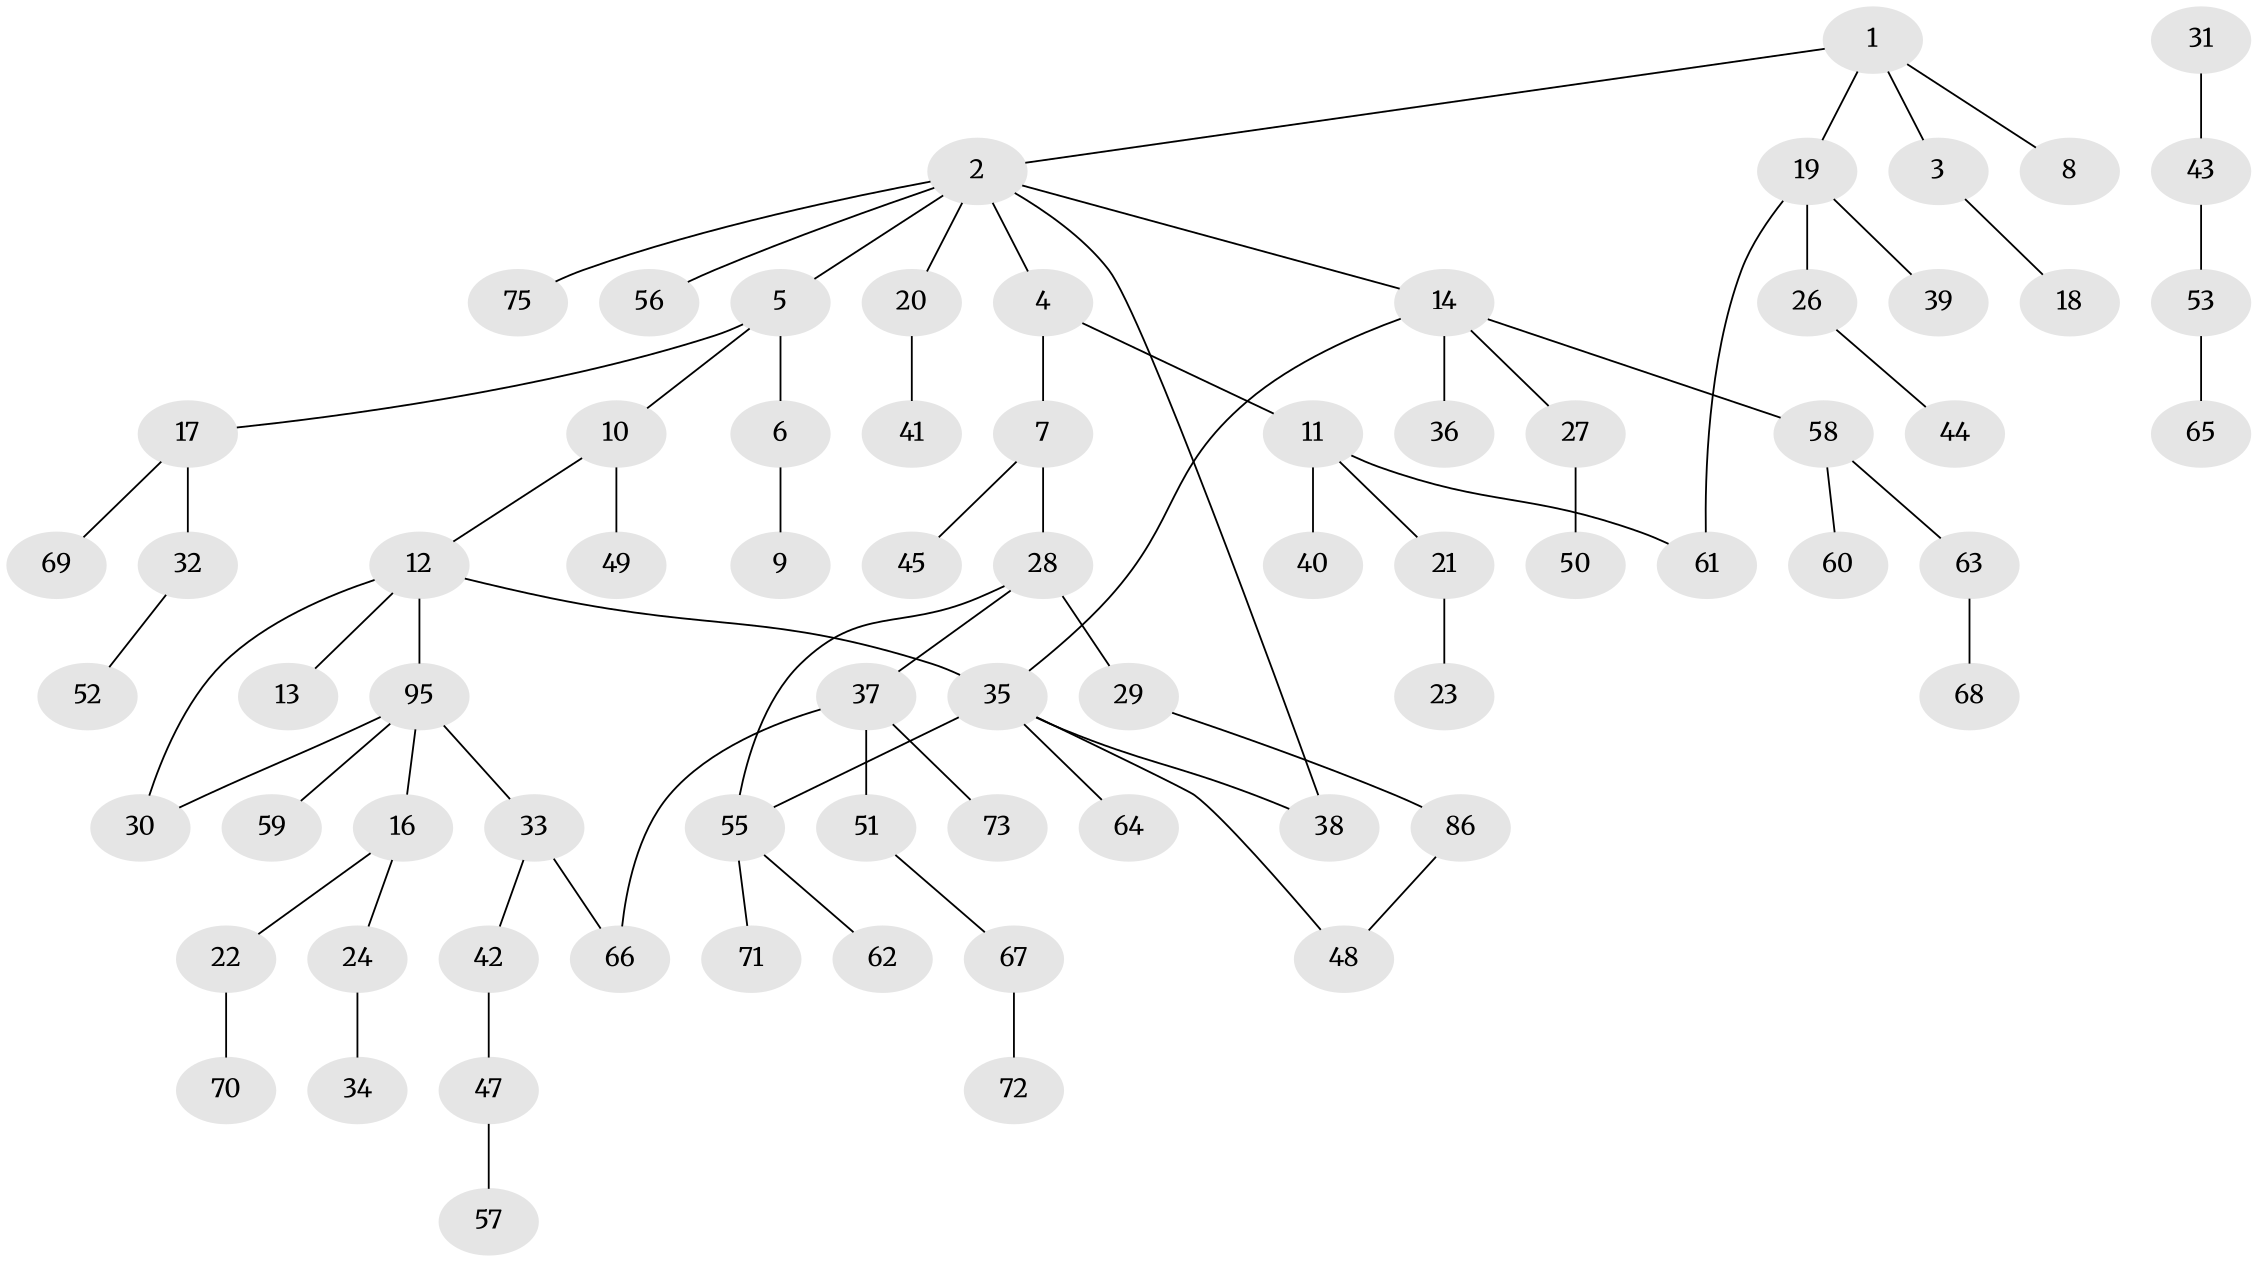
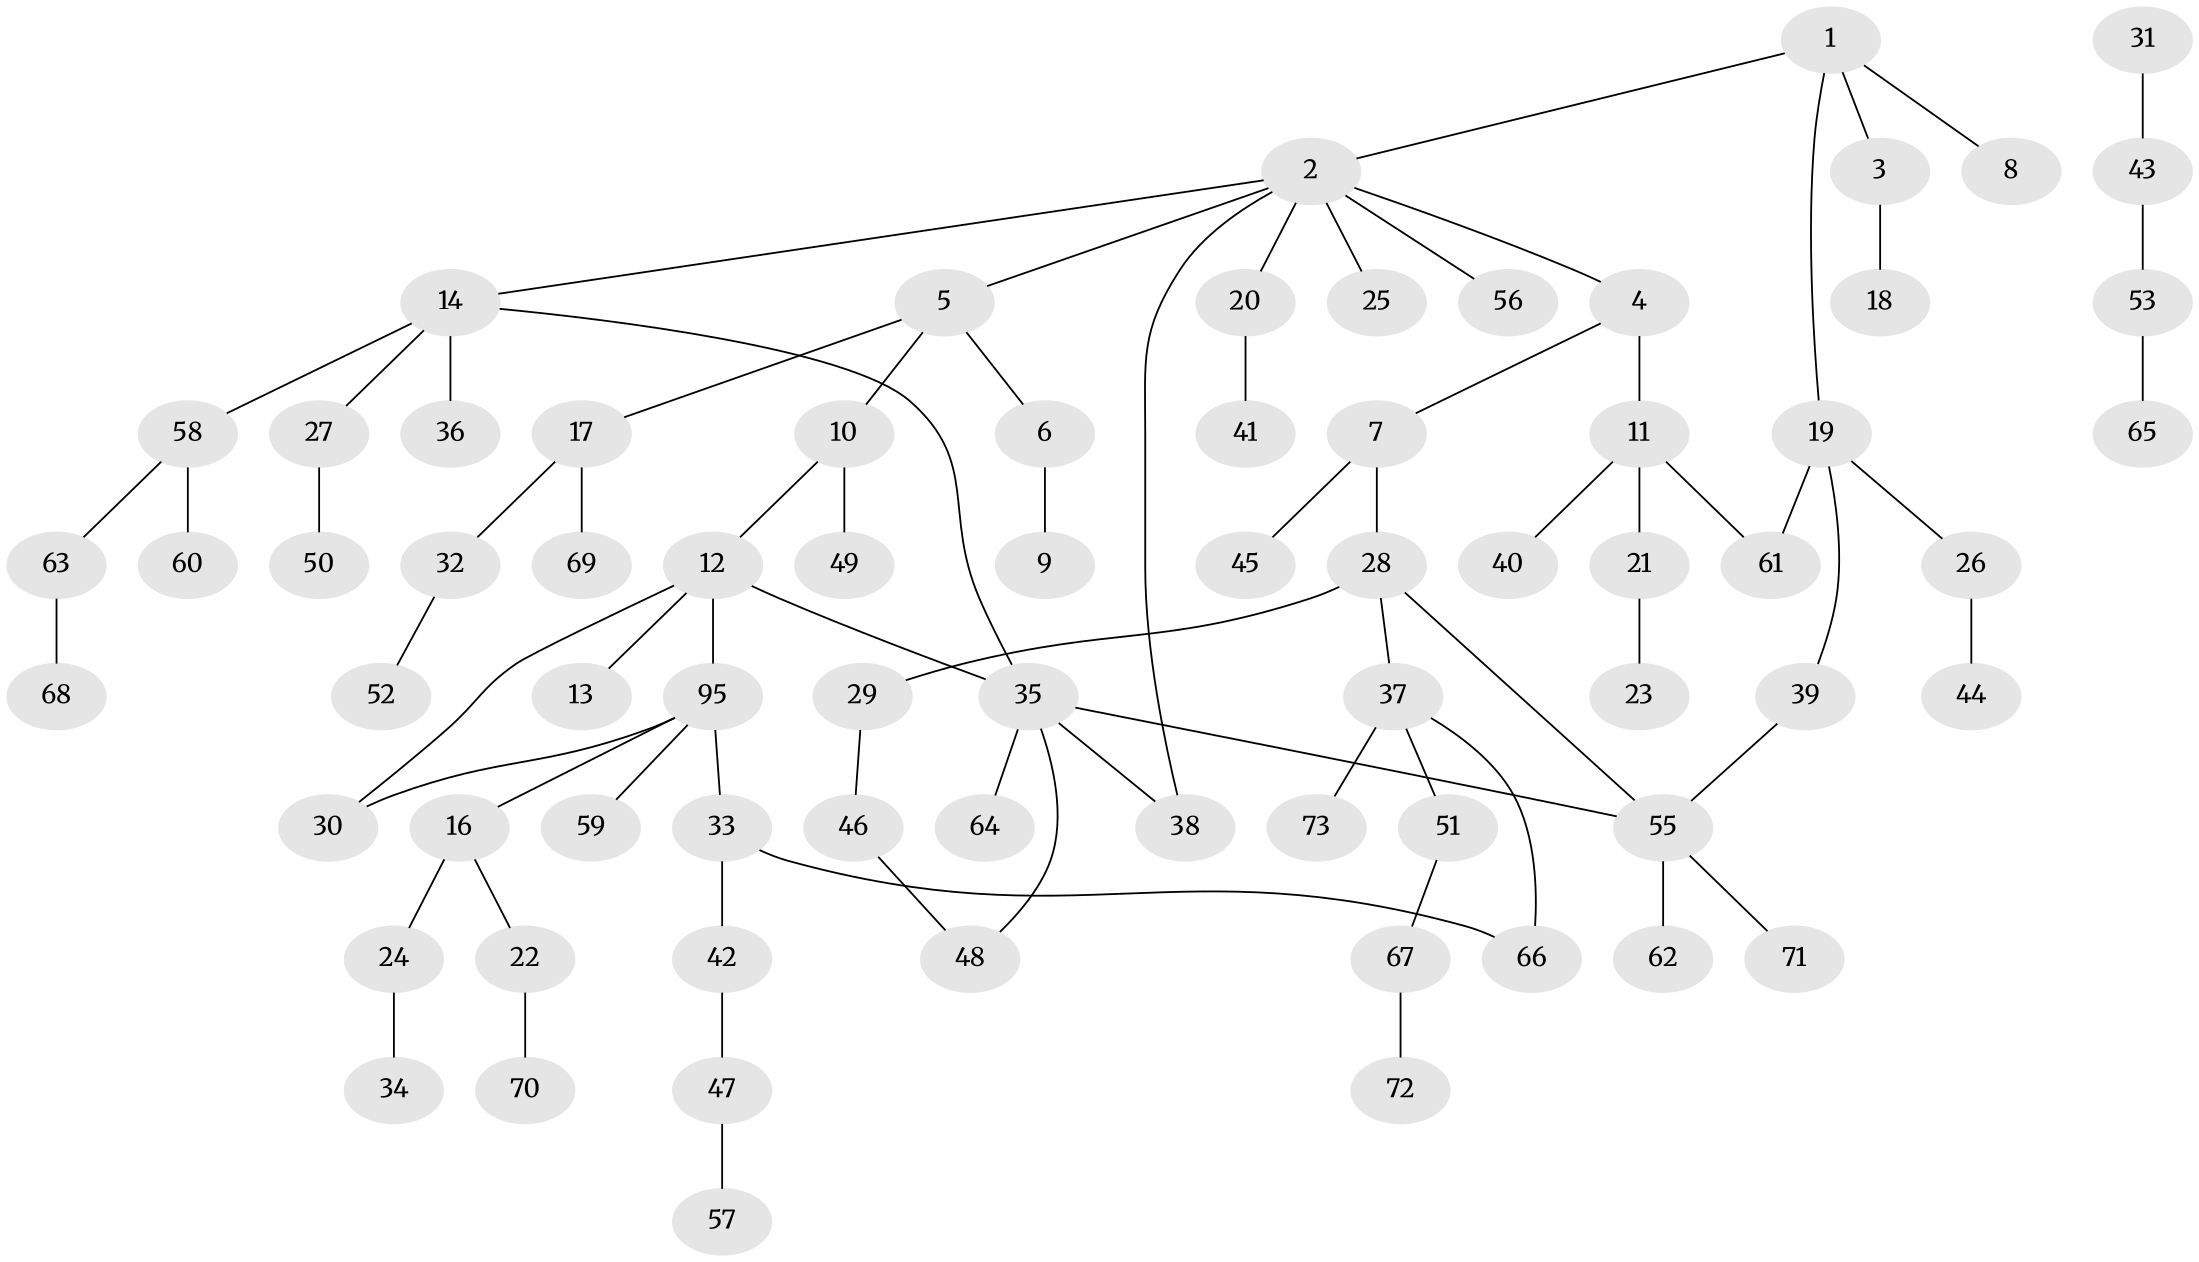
(518, 303) -> (1377, 303)
none -> (1734, 762)
(1461, 828) -> (853, 828)
